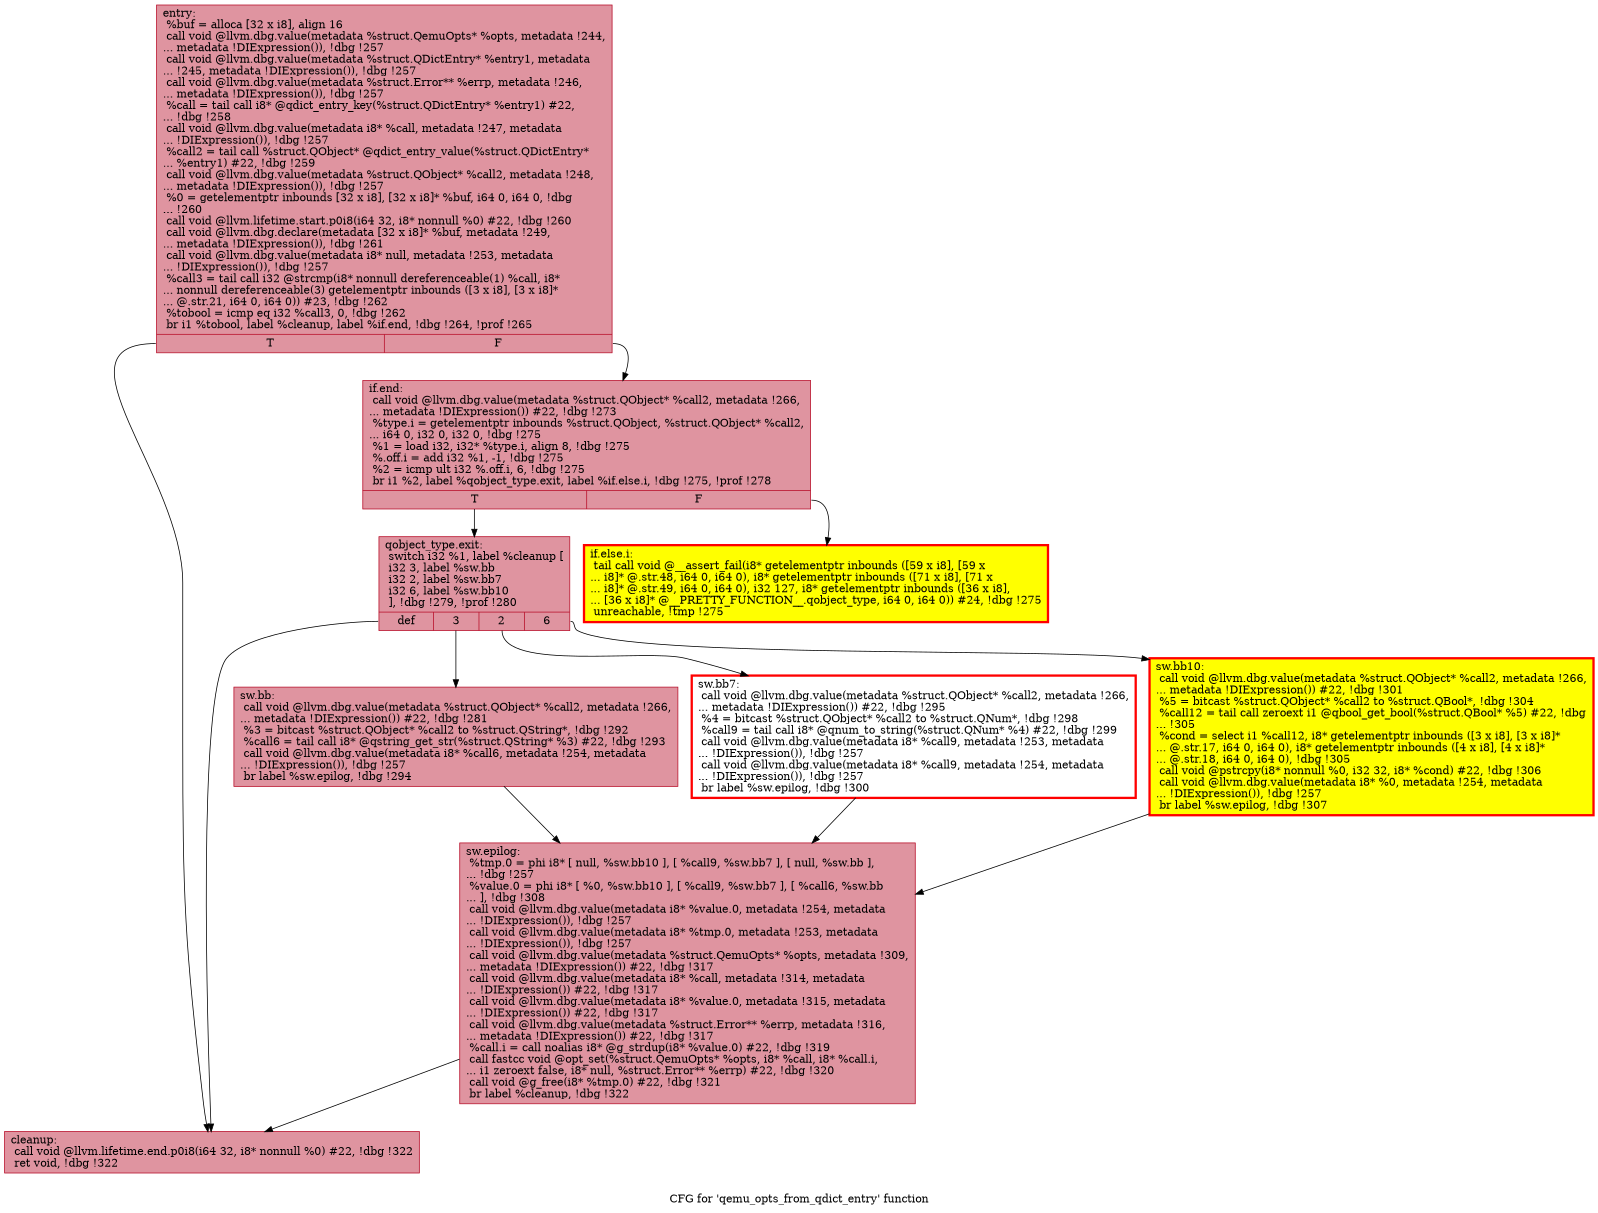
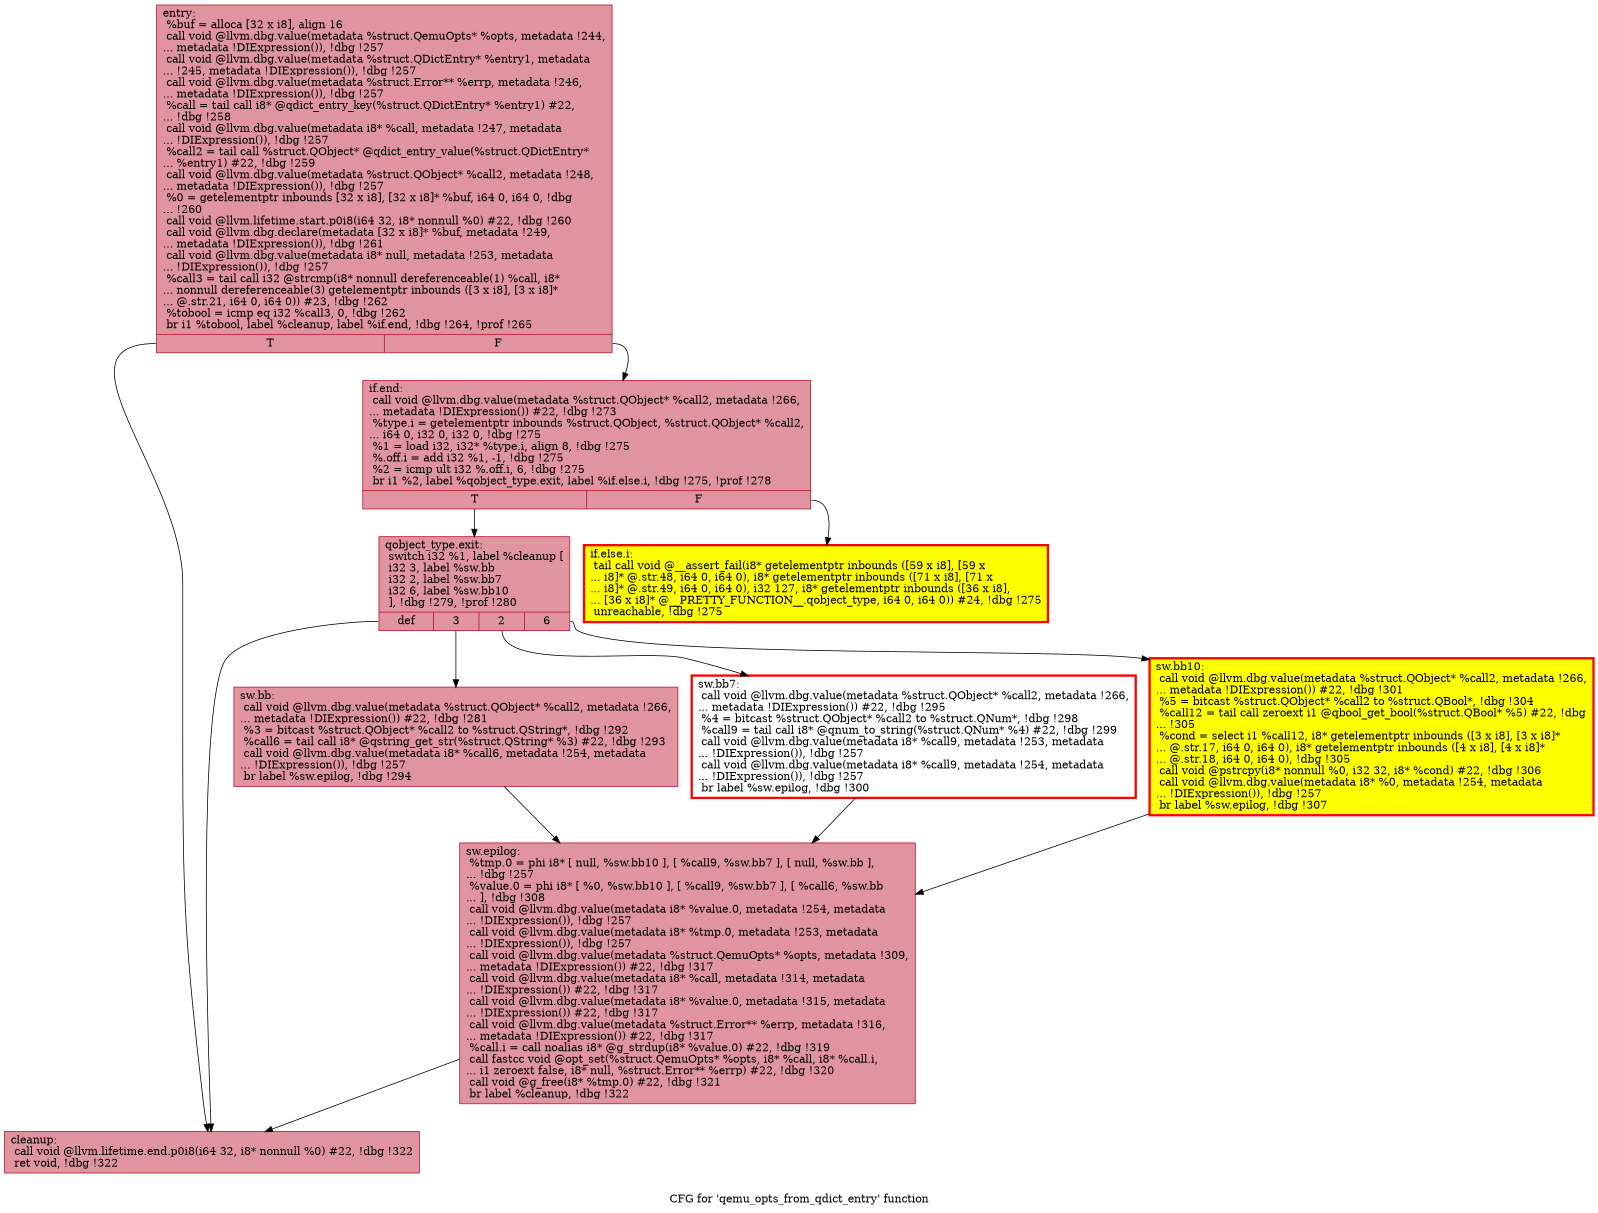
(657, 612) -> (656, 612)
